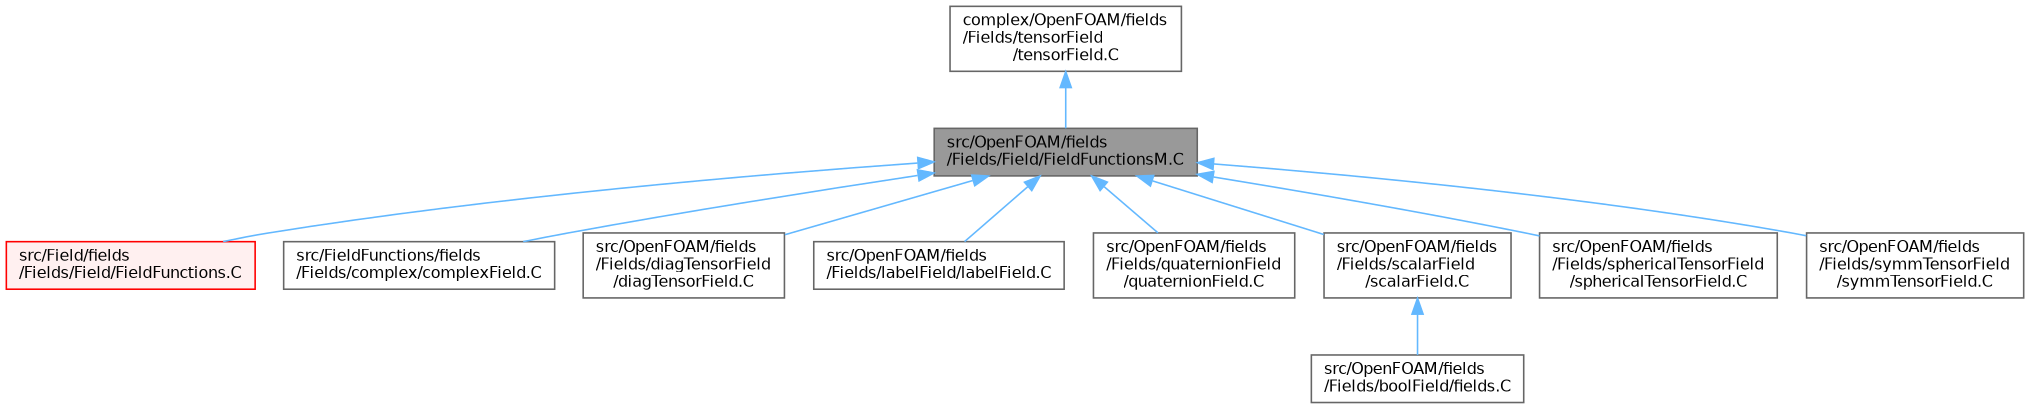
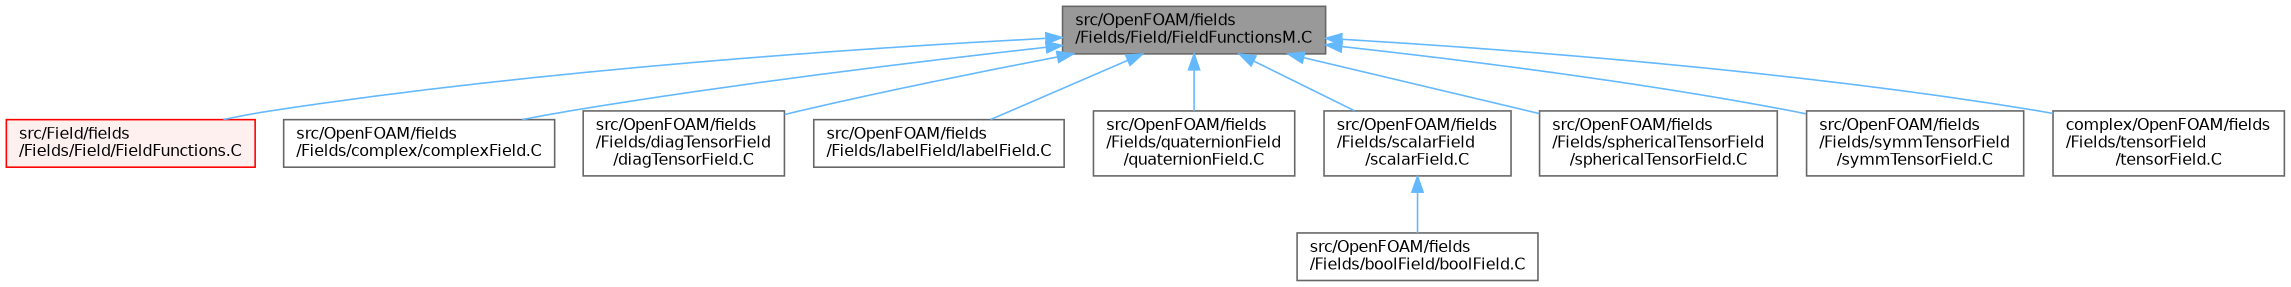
(1066, 108) -> (1698, 67)
(419, 265) -> (419, 143)
(1418, 379) -> (1418, 257)
